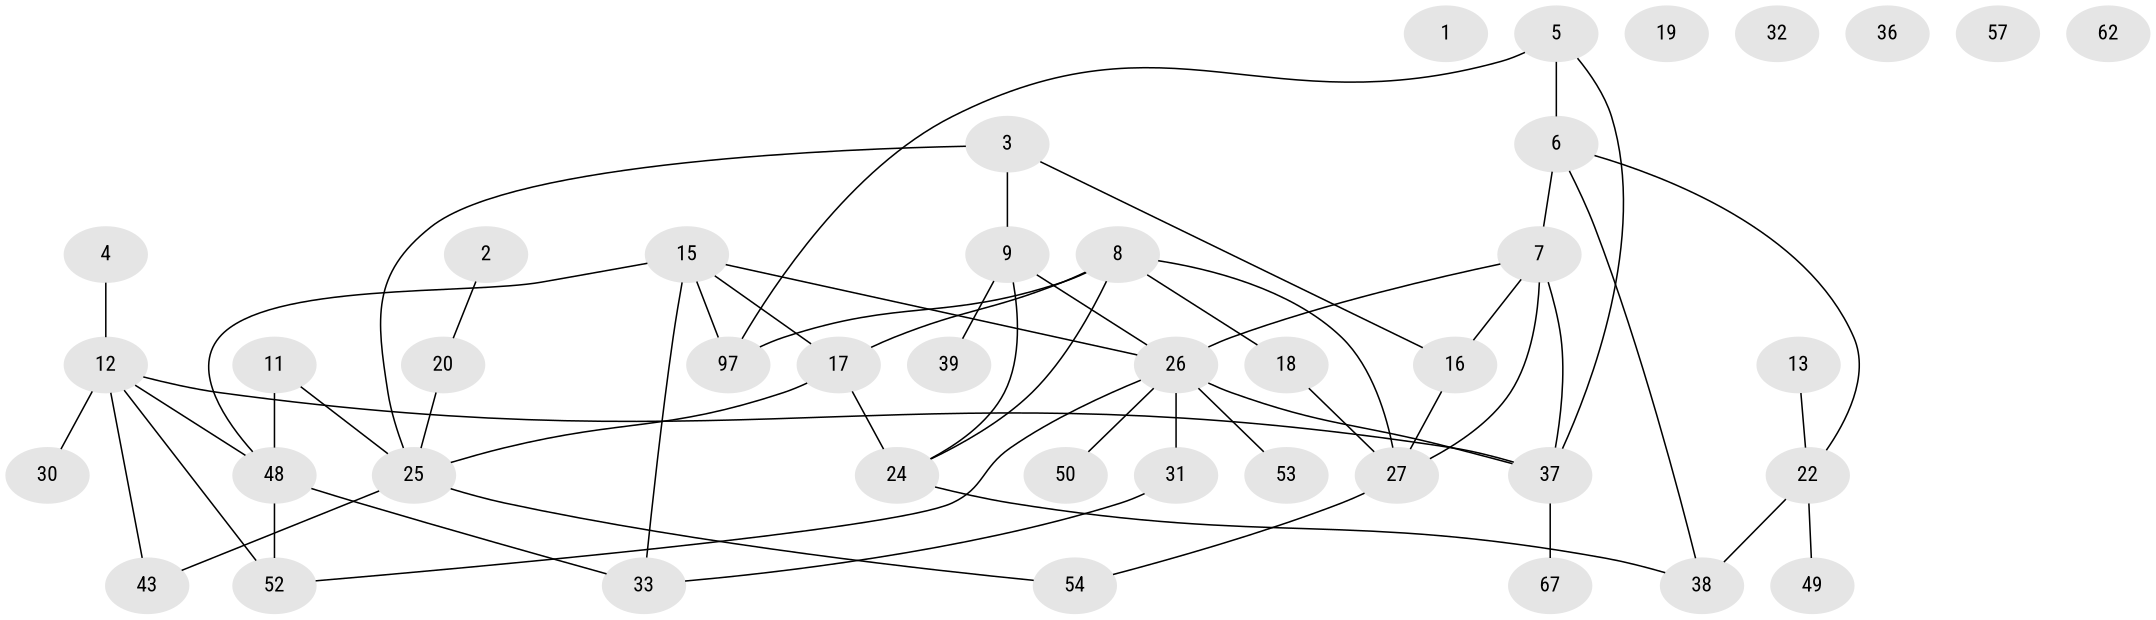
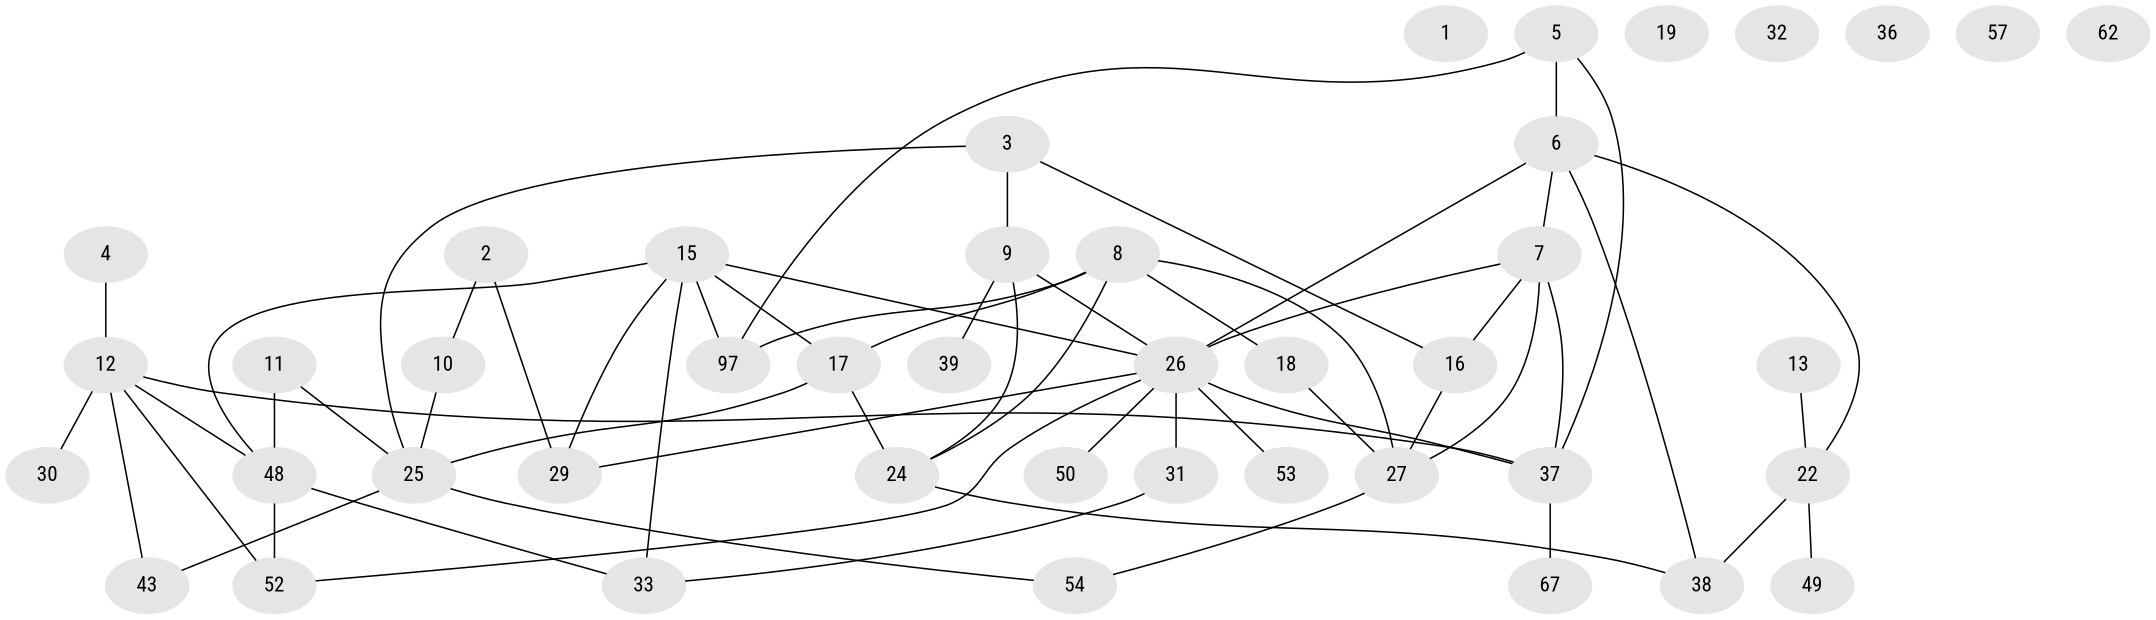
none -> (1366, 255)
(443, 365) -> (443, 365)
none -> (560, 475)
